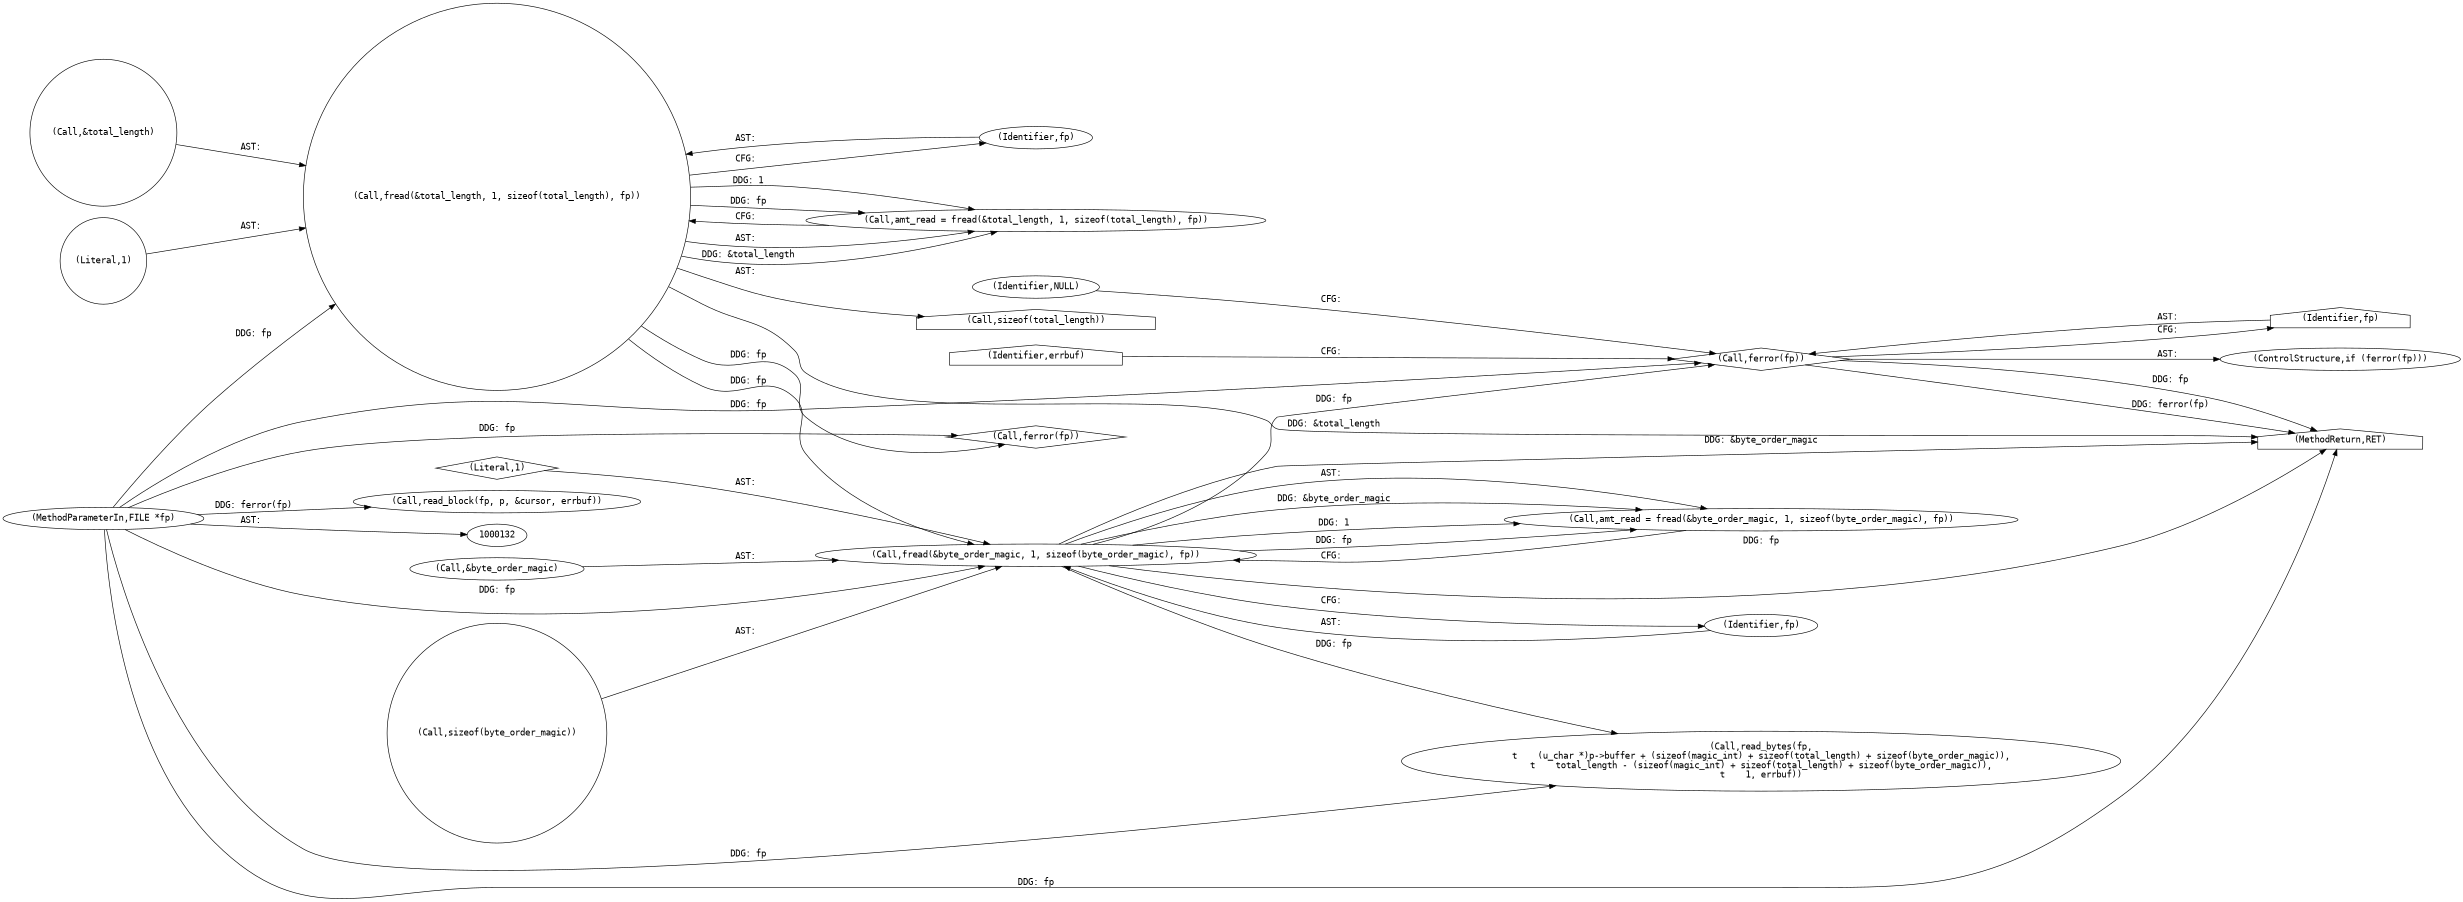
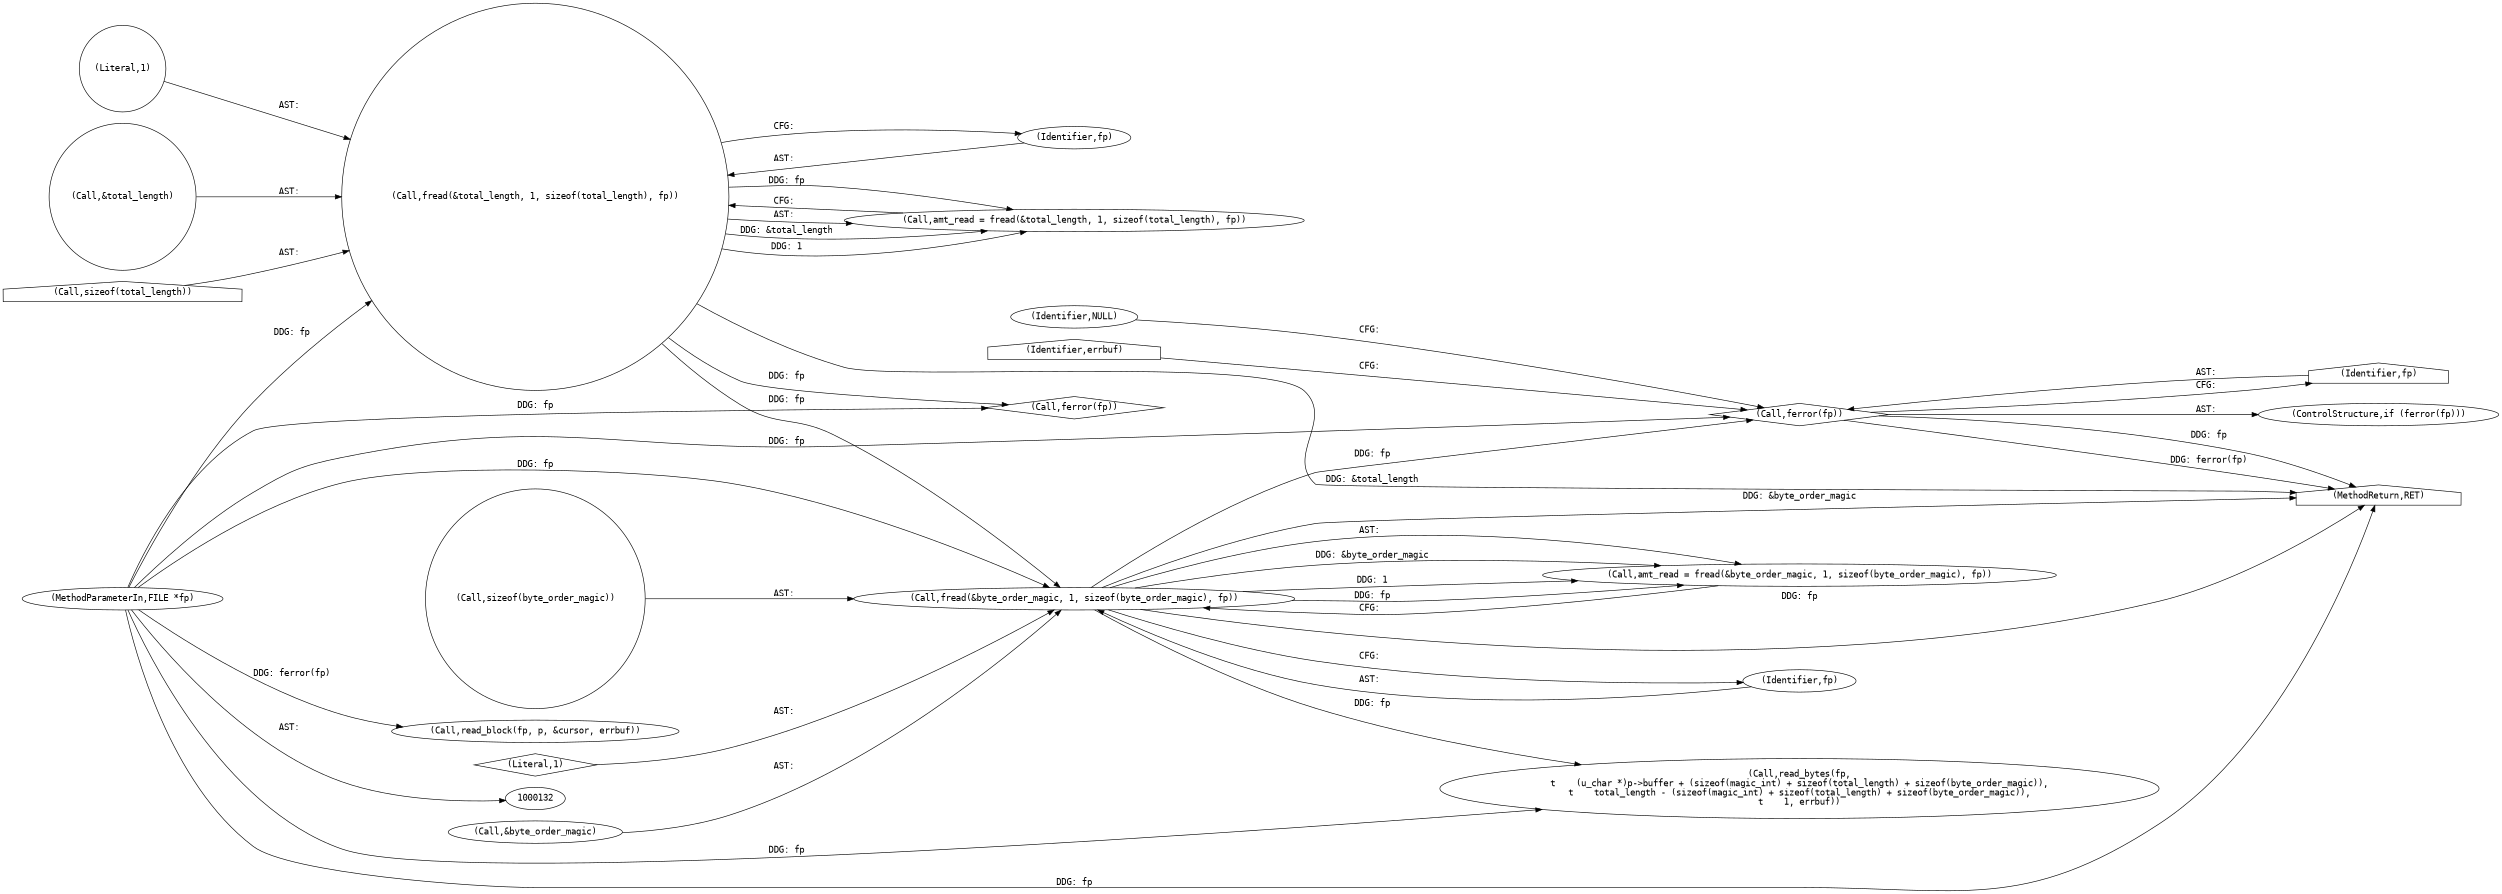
(796, 302) -> (264, 271)
